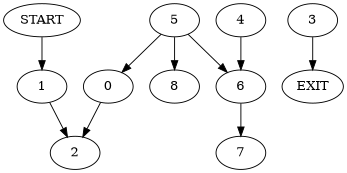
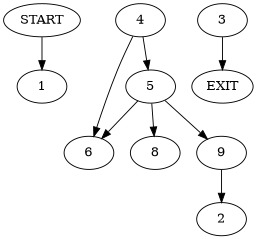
none -> (145, 49)
(108, 87) -> (222, 153)
(56, 116) -> none
(241, 153) -> none
